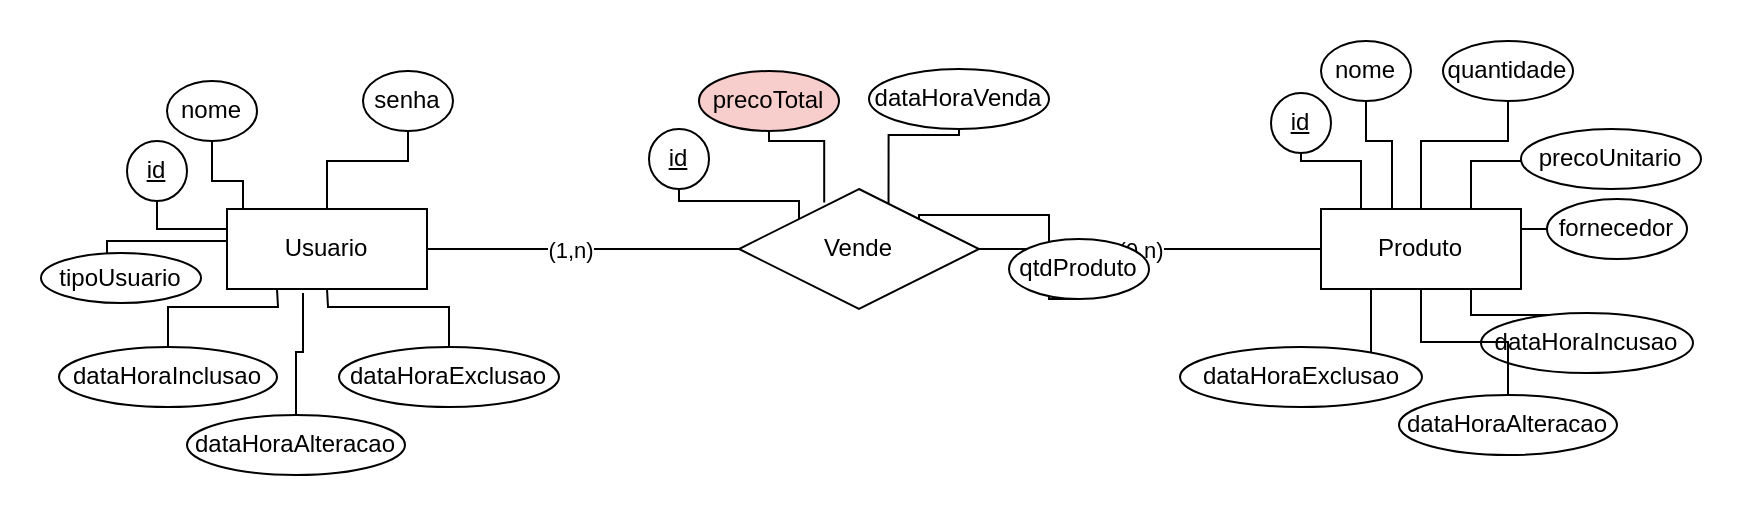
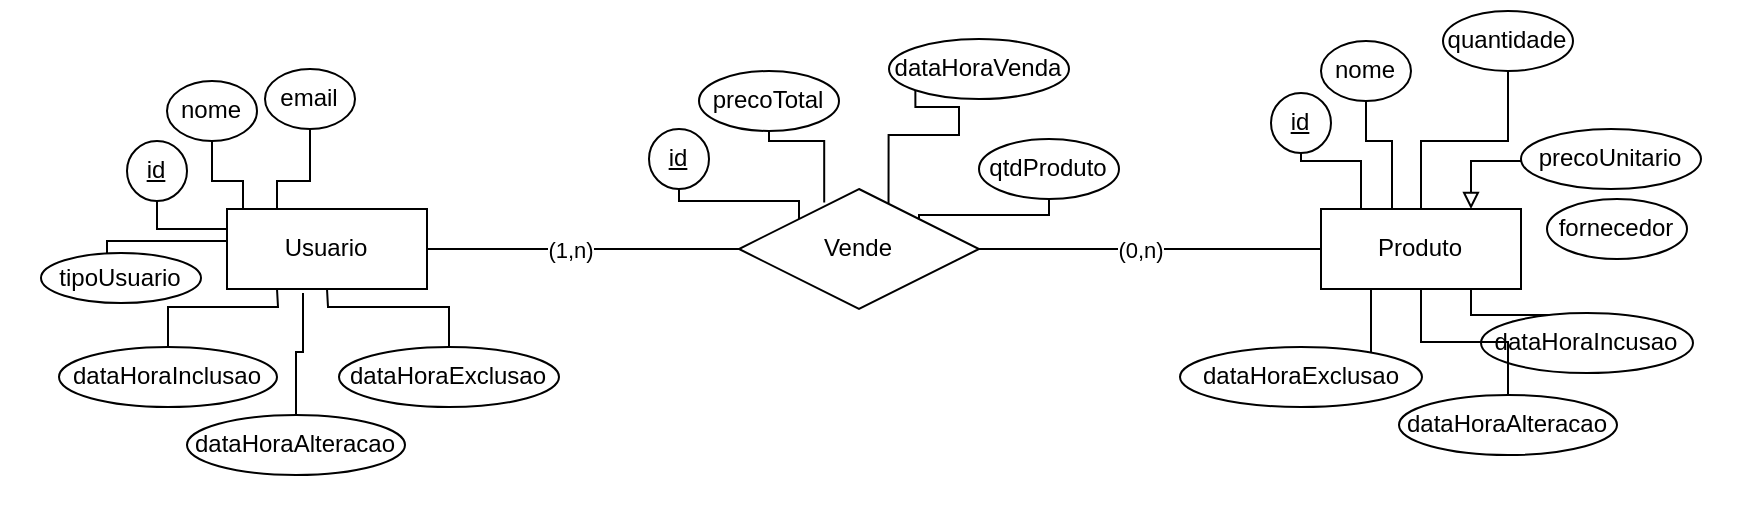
(1508, 71) -> (1508, 41)
none -> (310, 99)
(959, 99) -> (979, 69)
(408, 101) -> none
(769, 101) -> (769, 101)
(359, 161) -> none
none -> (307, 181)
(1471, 198) -> (1471, 191)
(1534, 229) -> none
(1079, 269) -> (1049, 169)
